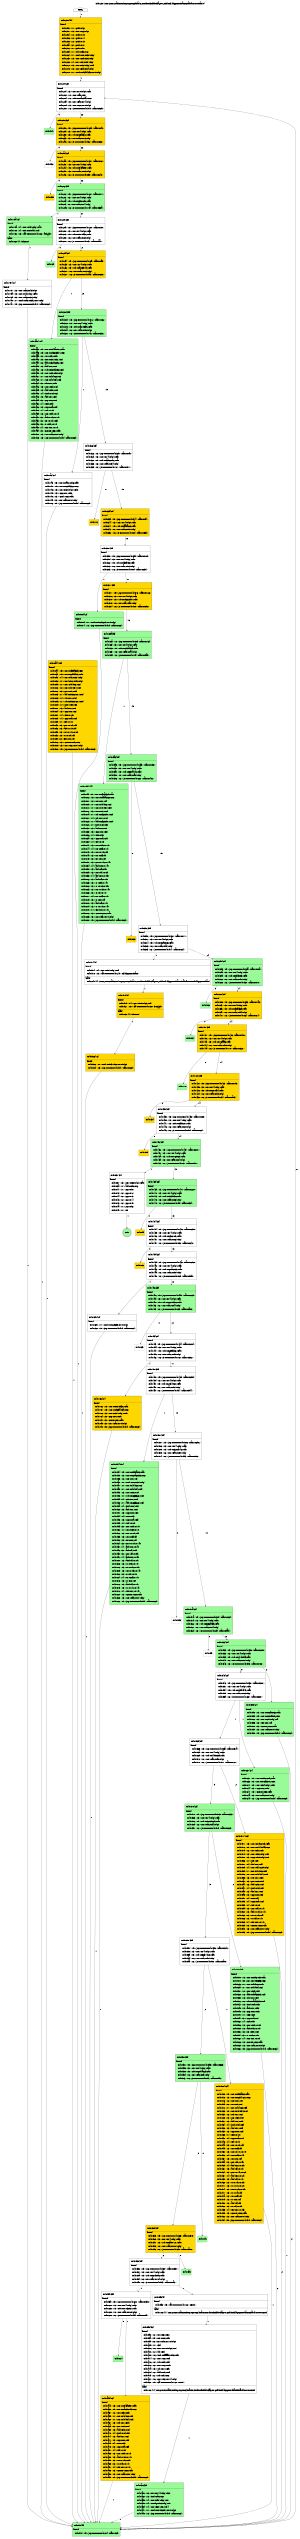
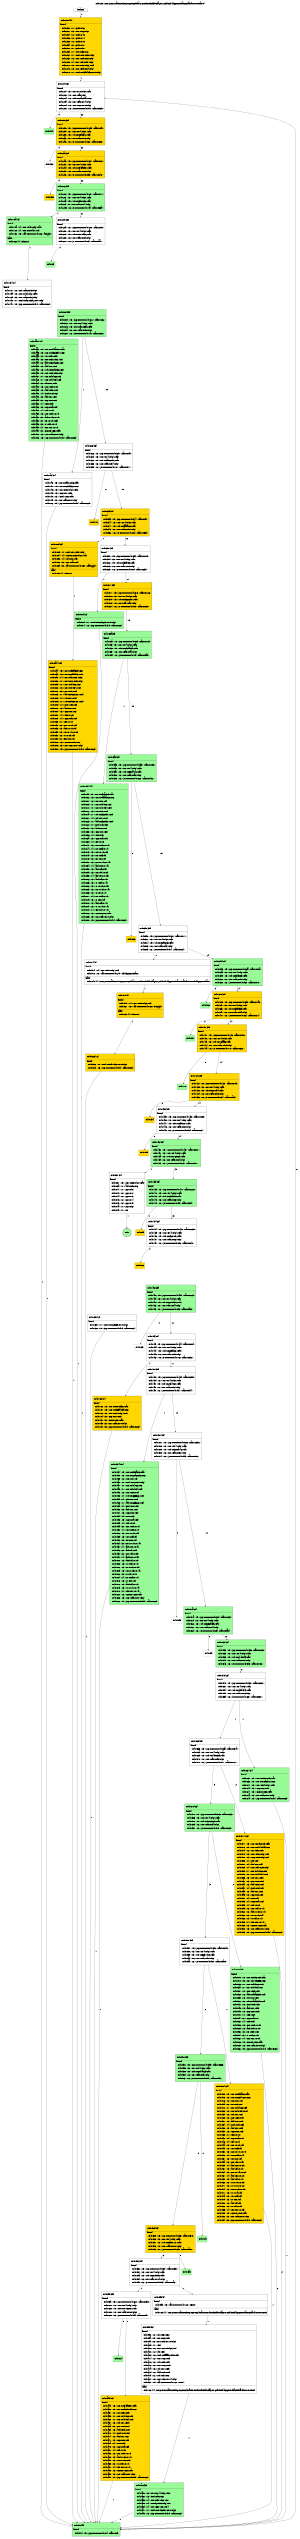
(81, 10) -> (81, 10)
(81, 264) -> none
none -> (74, 559)
(172, 1266) -> none
(27, 1431) -> none
(269, 1719) -> none
